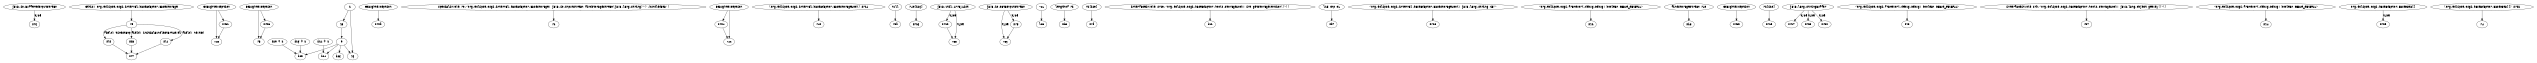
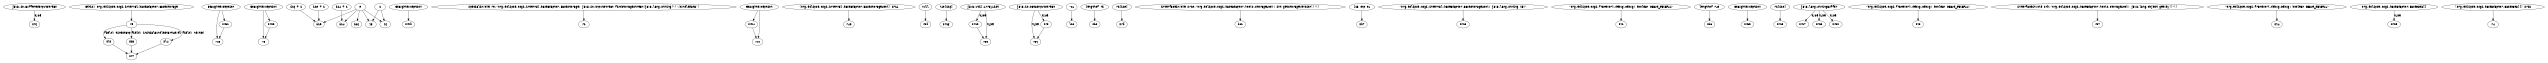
(1689, 7) -> (1709, 7)
(342, 32) -> (365, 15)
